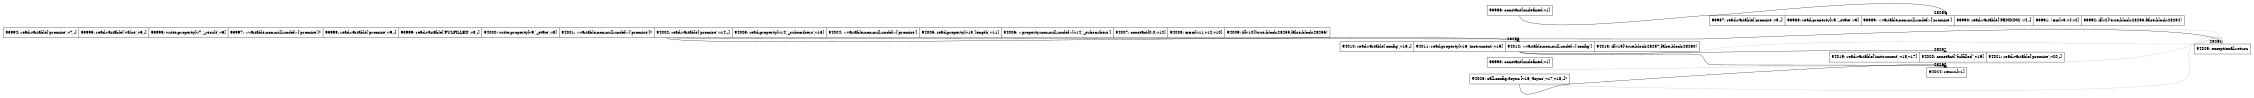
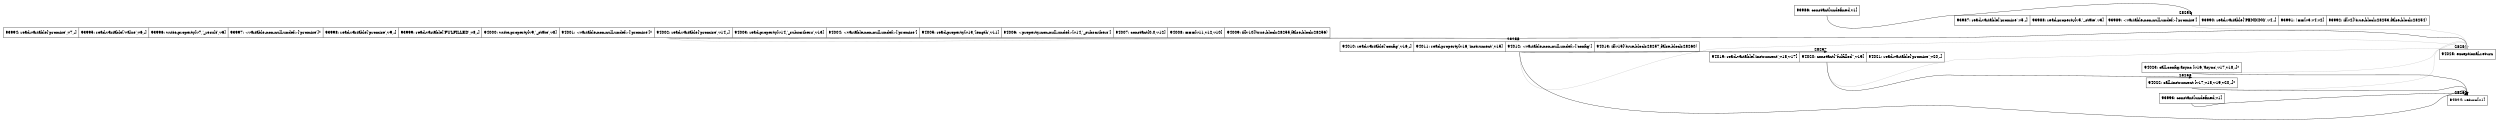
(1007, 40) -> (1007, 40)
(1732, 67) -> (2327, 98)
none -> (2192, 83)
